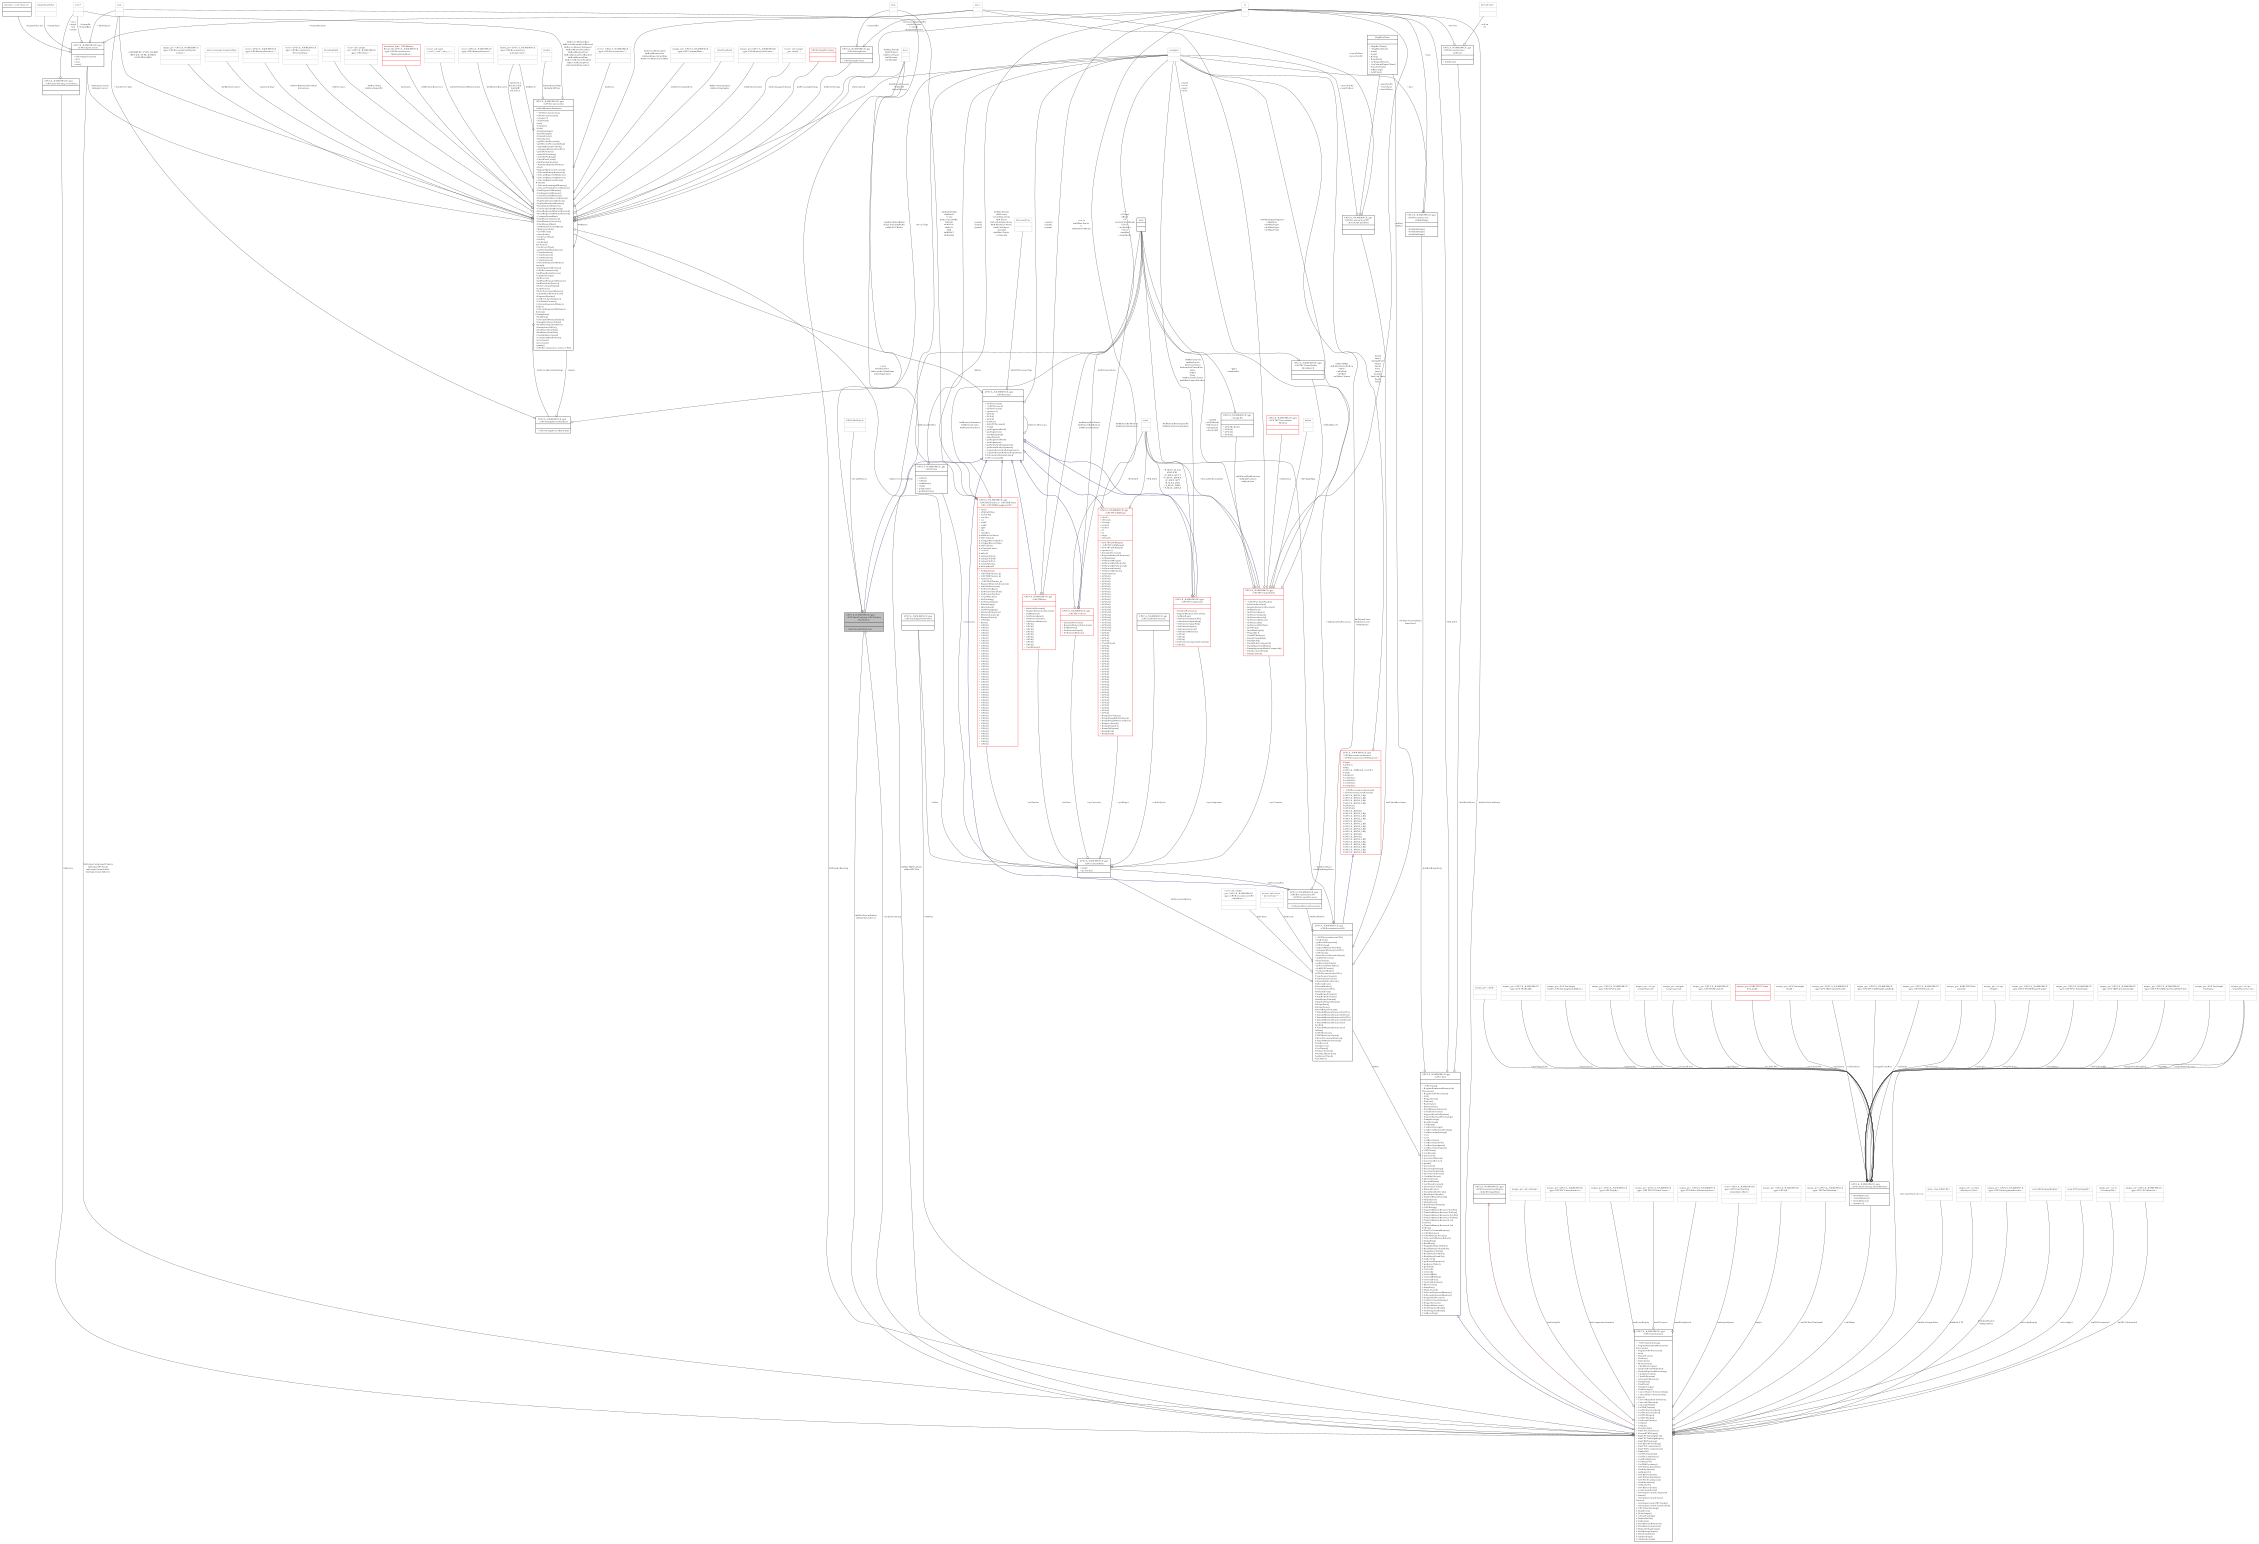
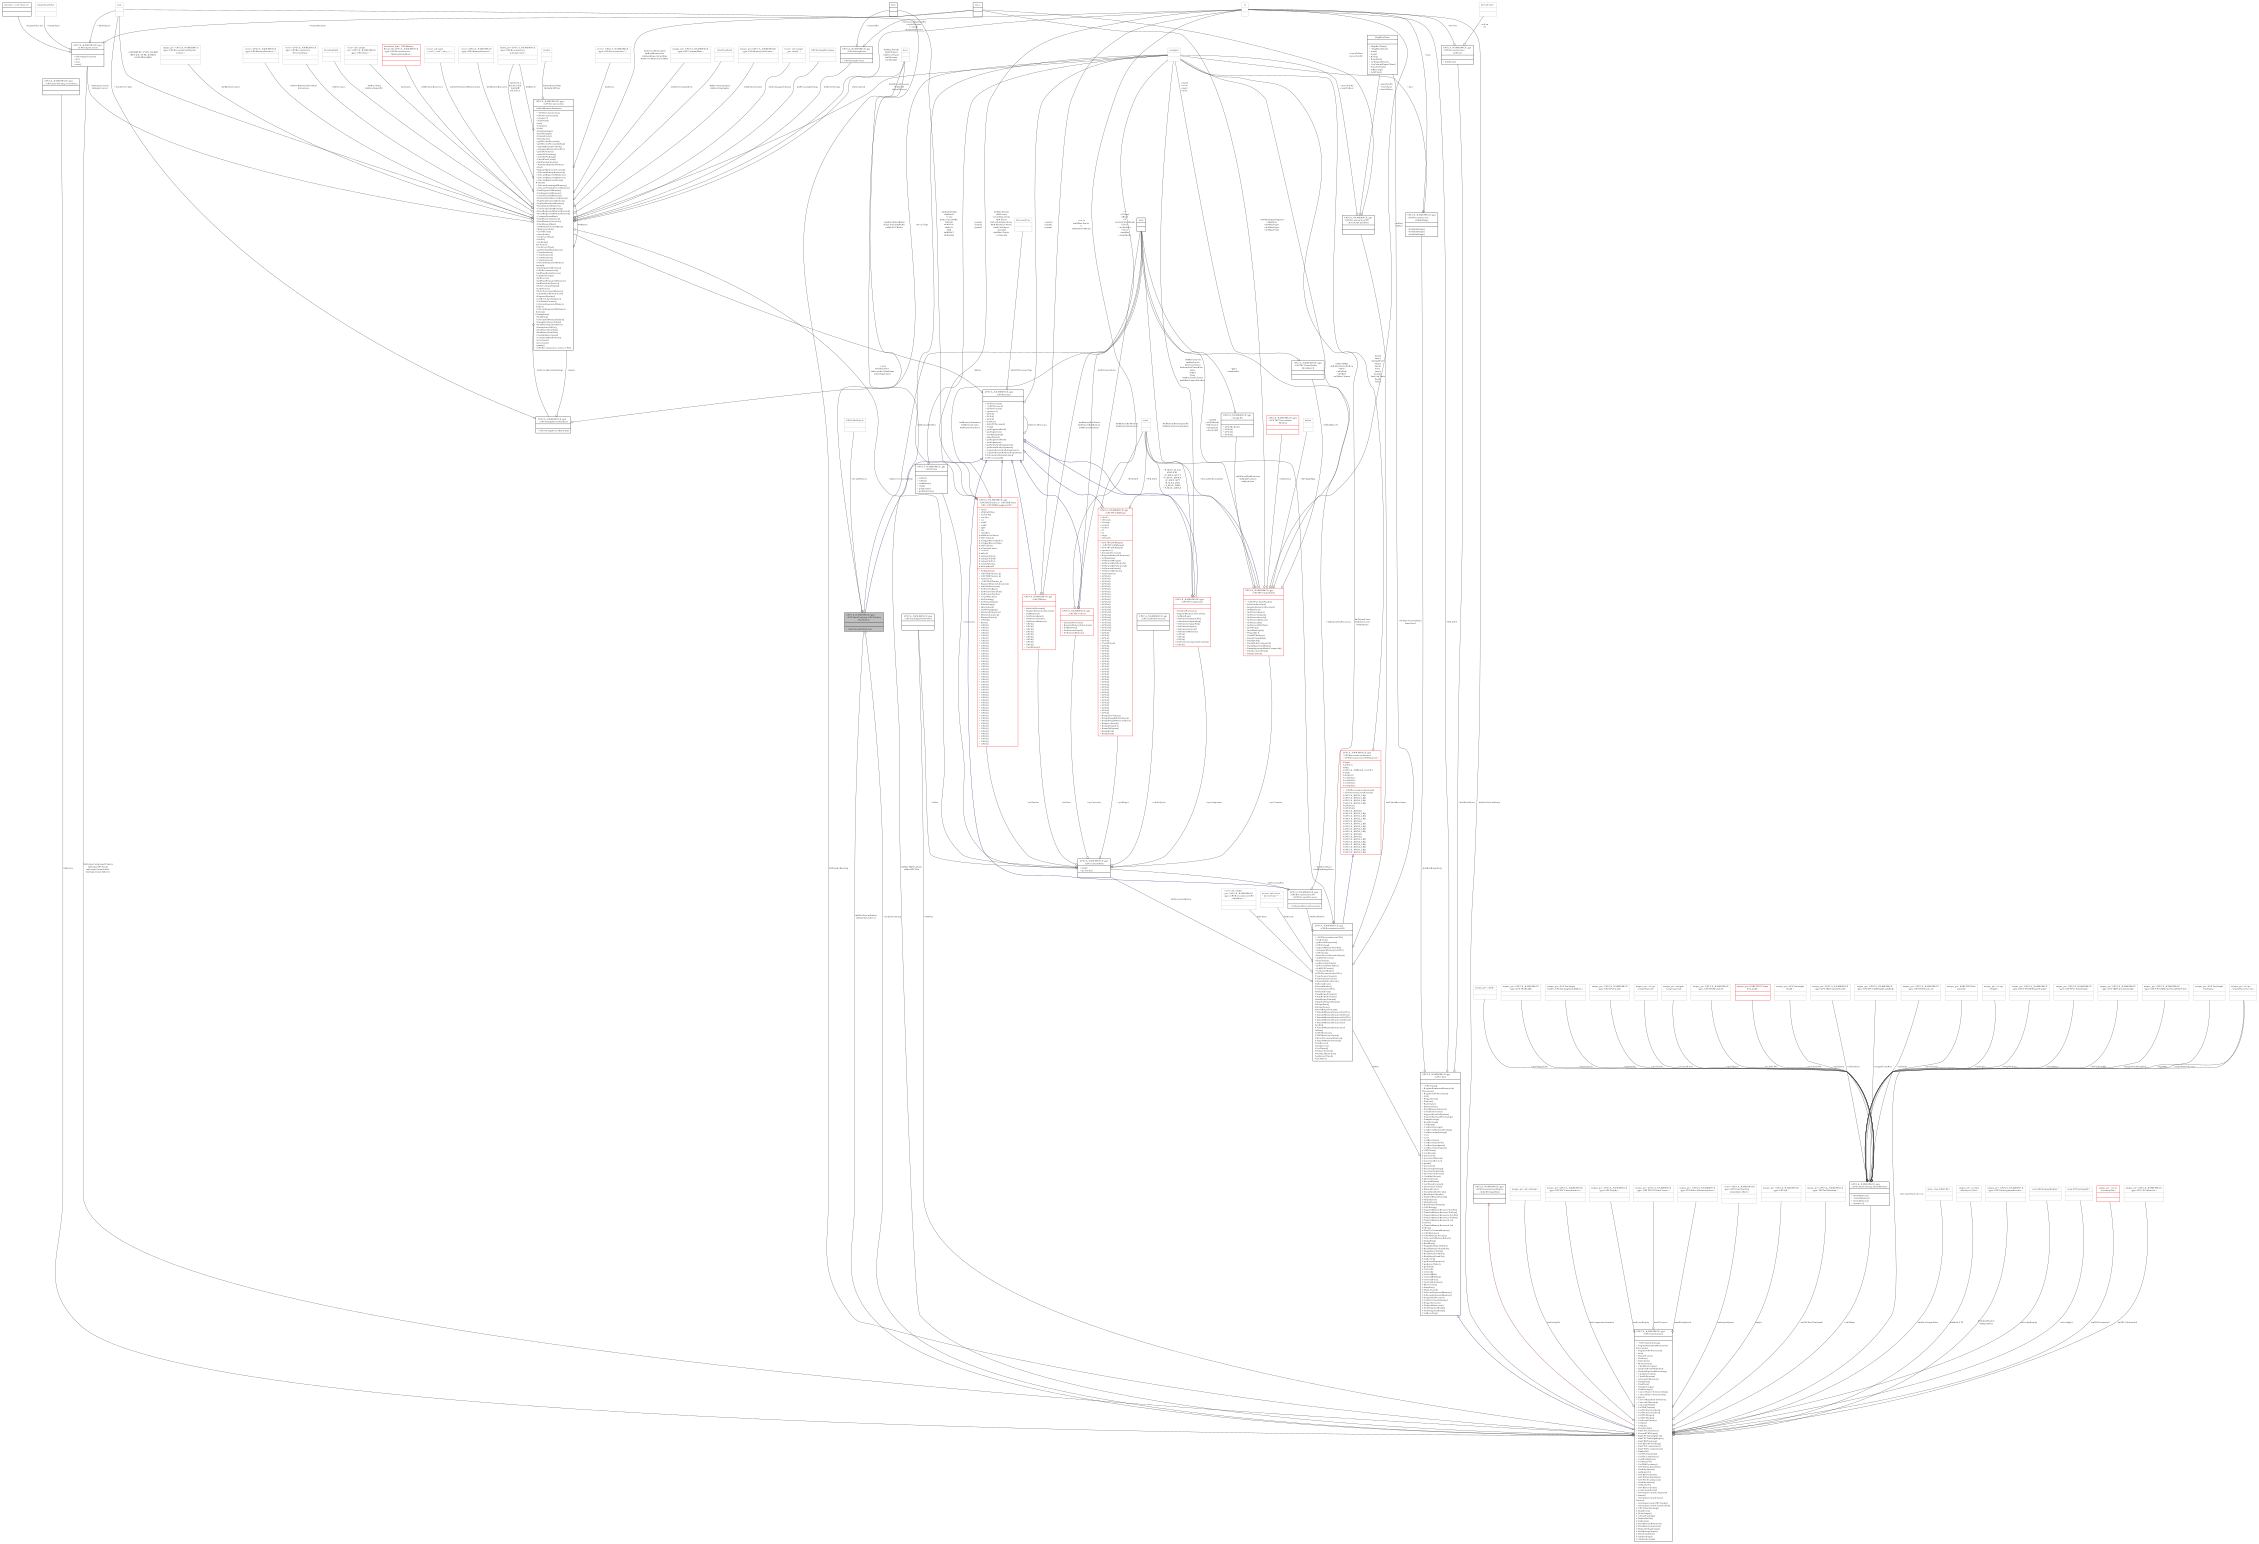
(78, 10) -> none
(893, 10) -> (893, 10)
(978, 10) -> (978, 10)
(222, 55) -> none
(823, 55) -> (823, 55)
(2108, 1194) -> (2108, 1194)
